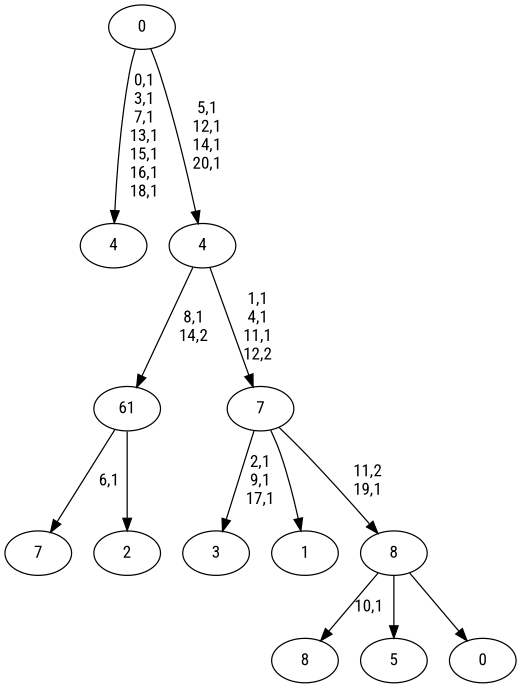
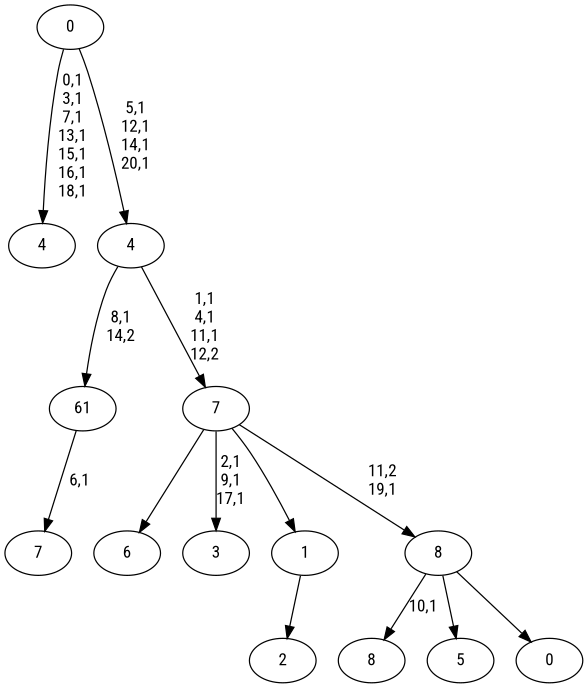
(127, 475) -> (295, 601)
none -> (127, 553)
